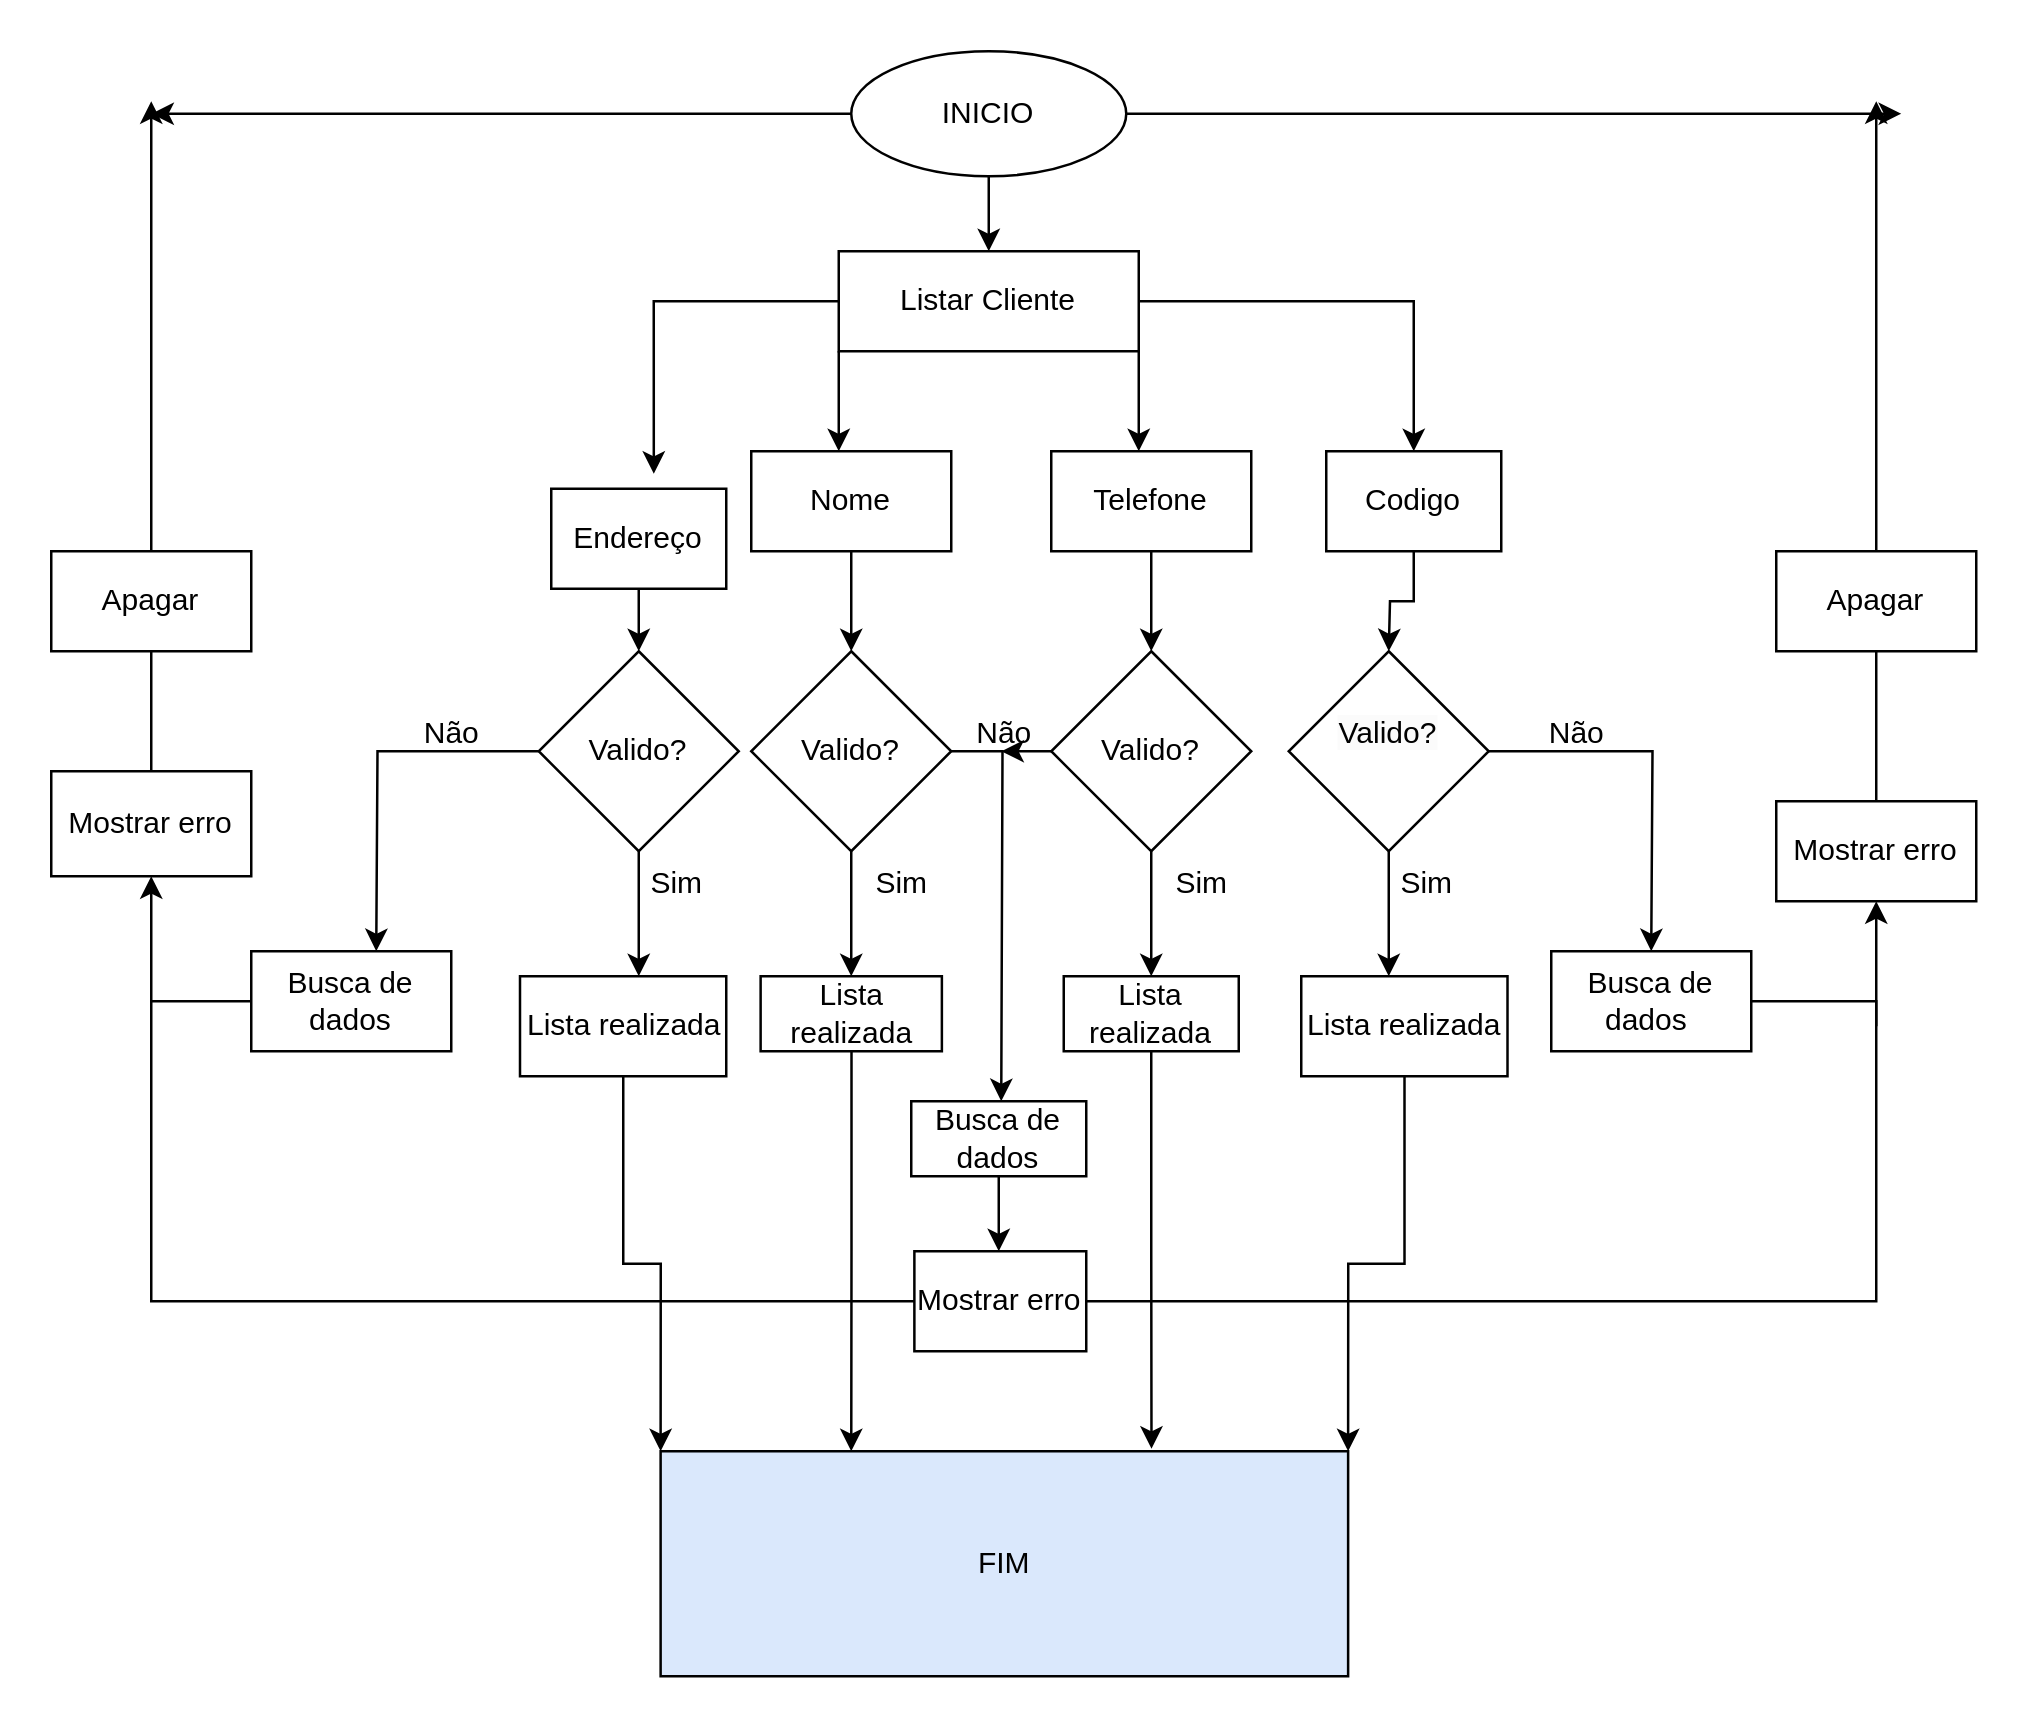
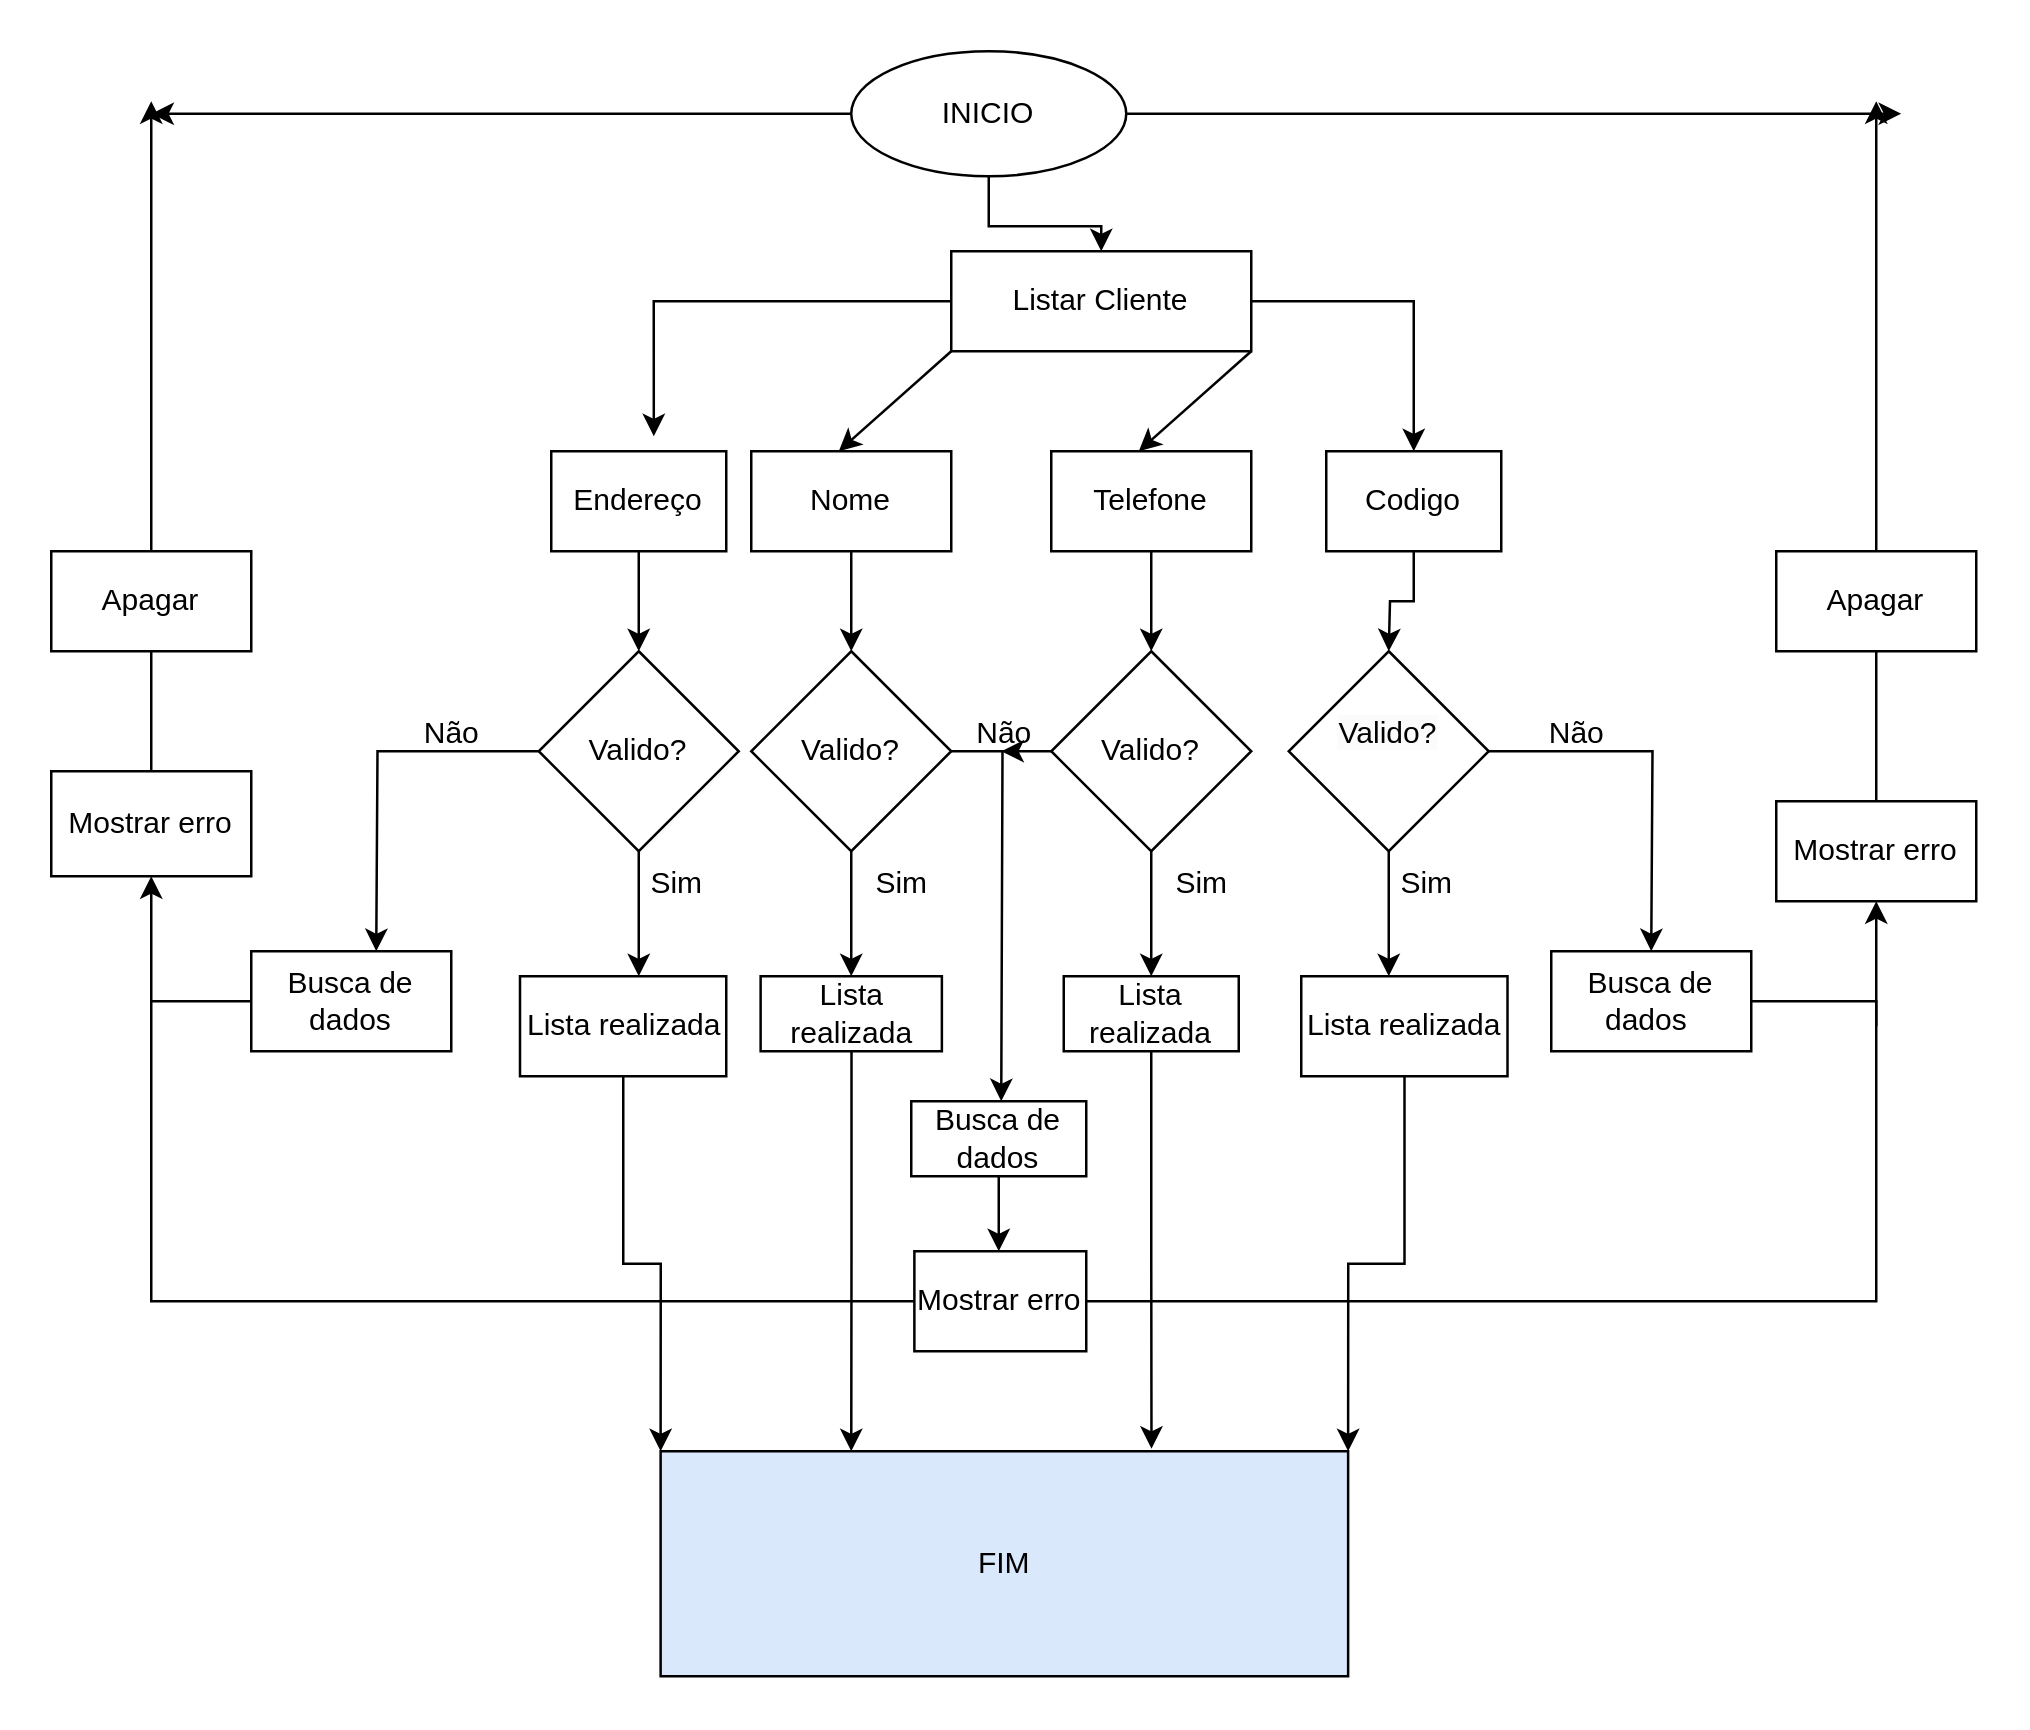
(989, 301) -> (1101, 301)
(639, 539) -> (639, 501)
